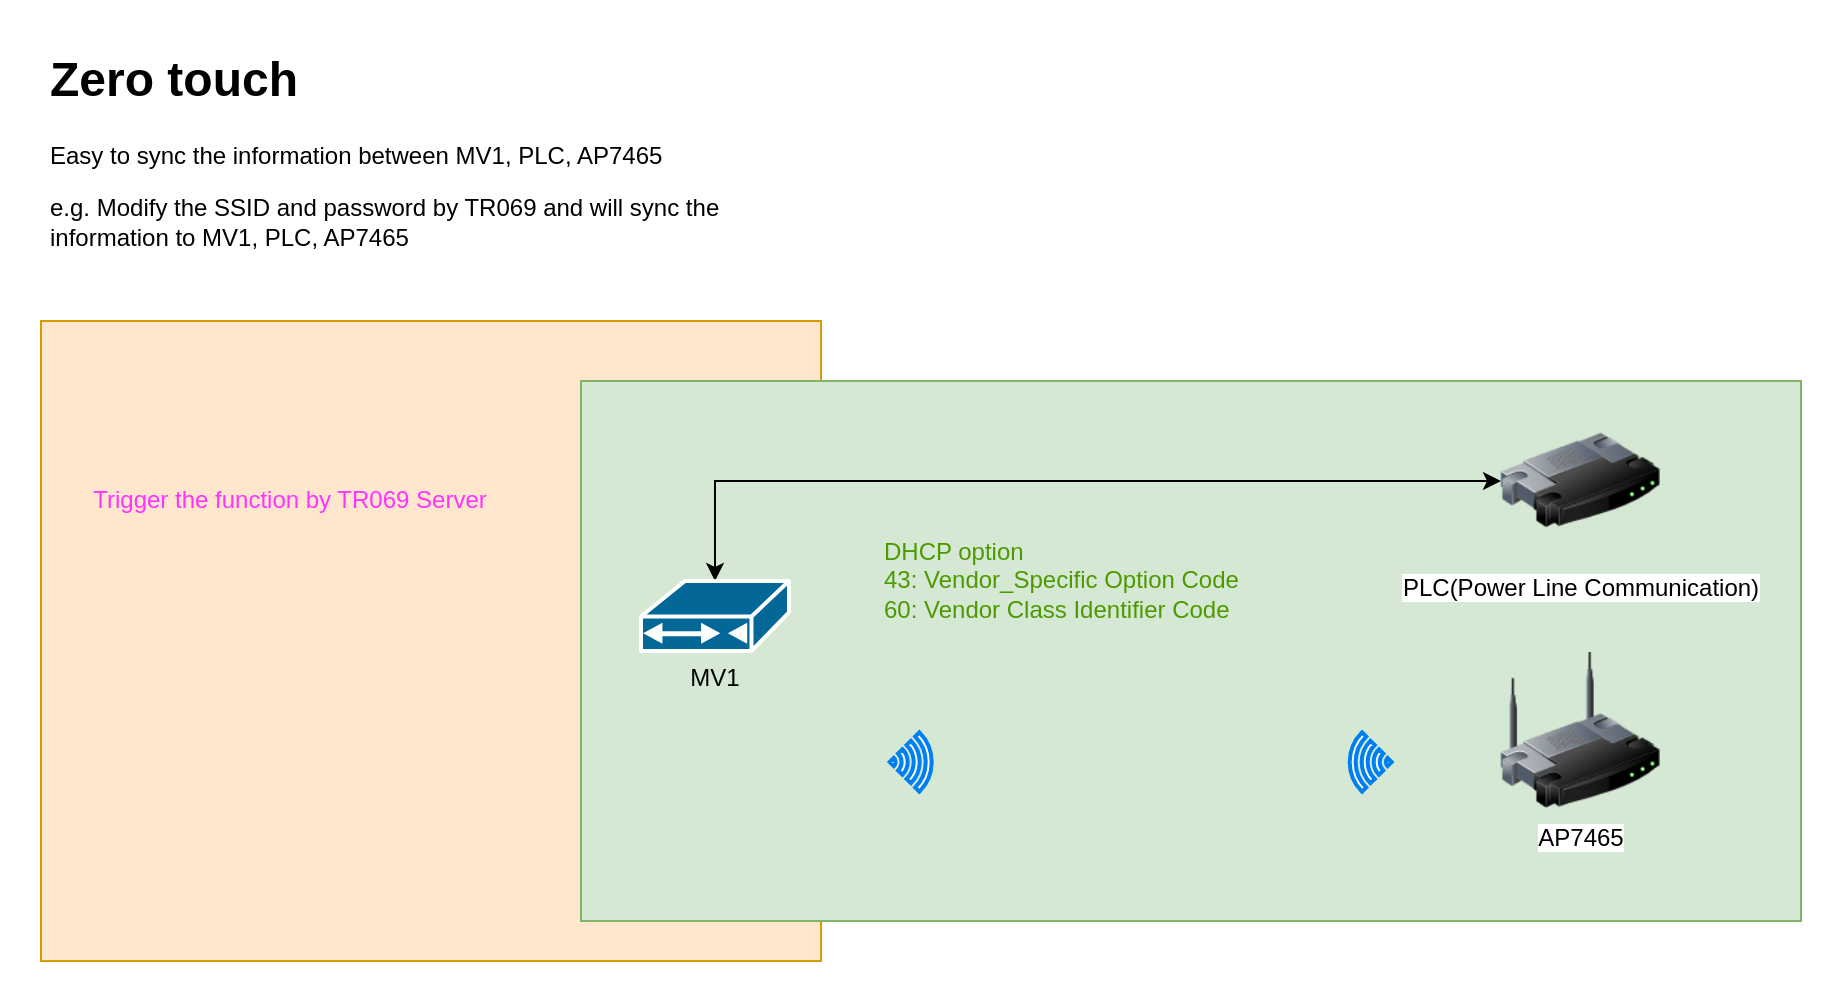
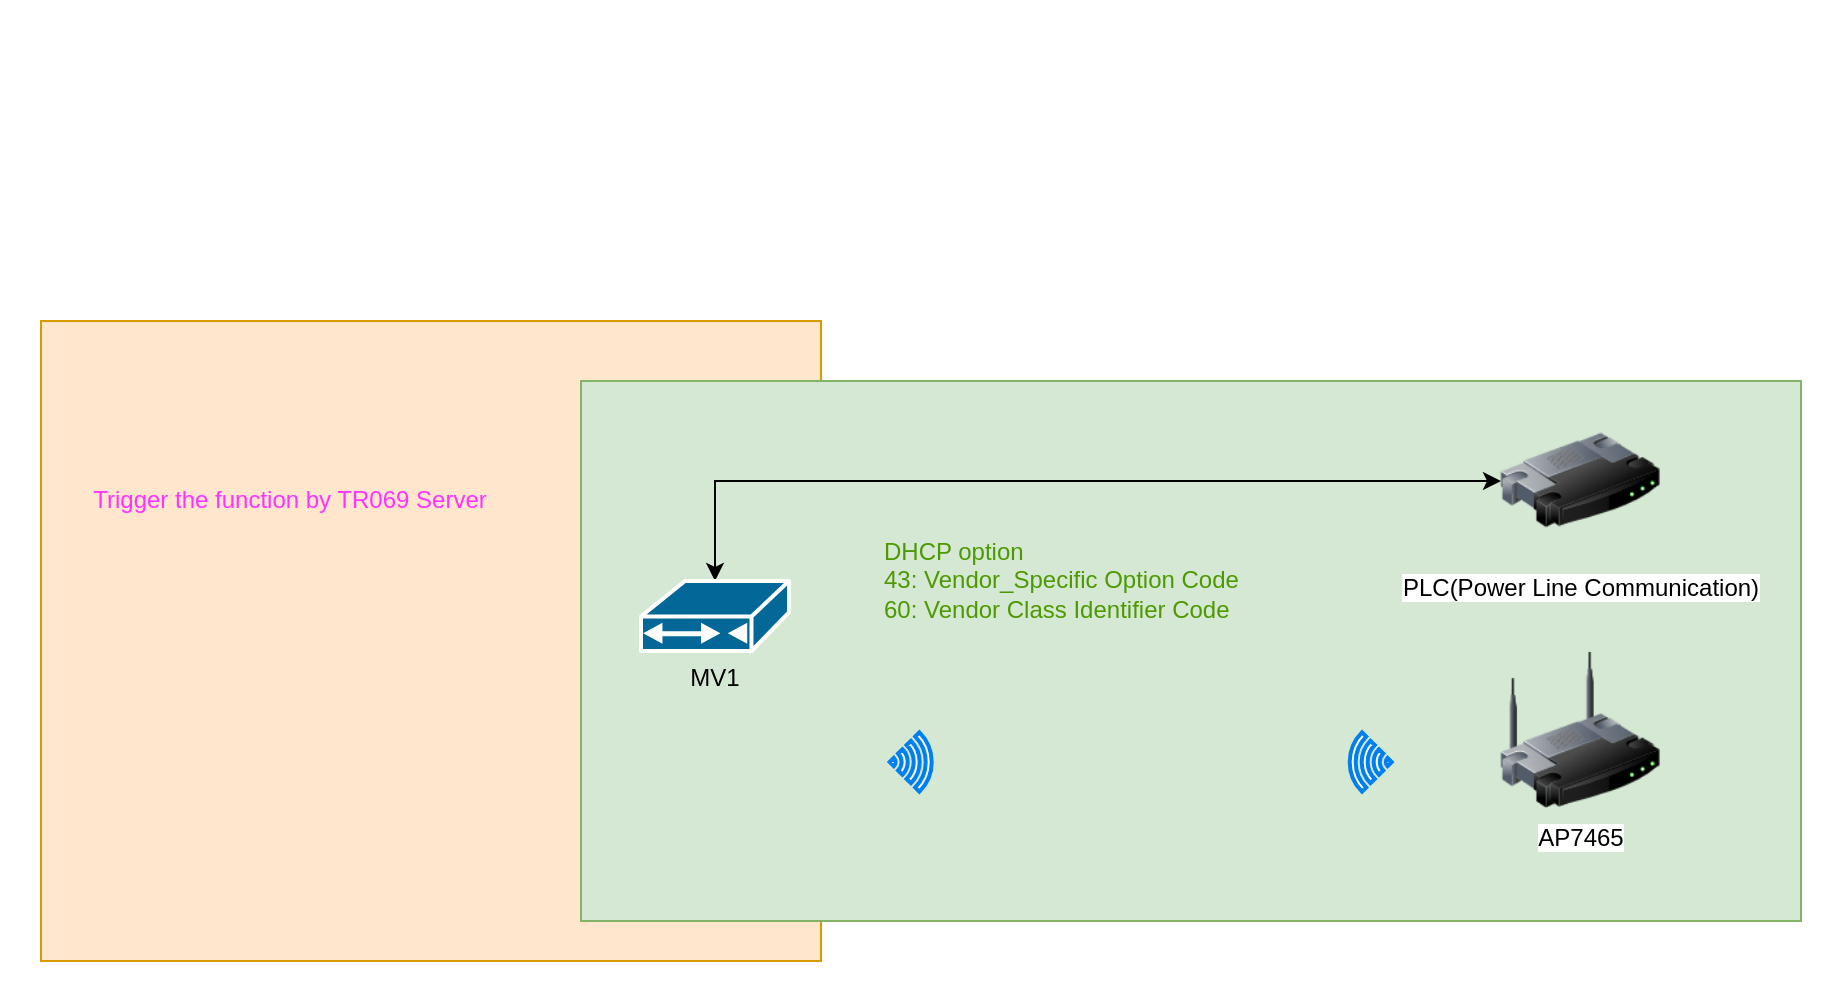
(401, 161) -> none
